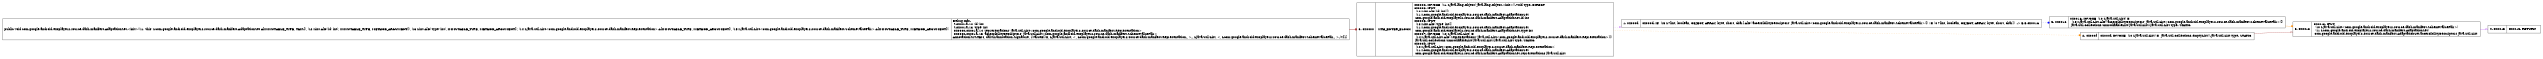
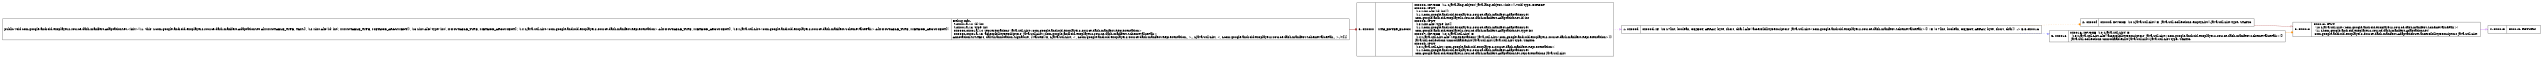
(2045, 23) -> (2034, 34)
(1846, 33) -> (2050, 25)
